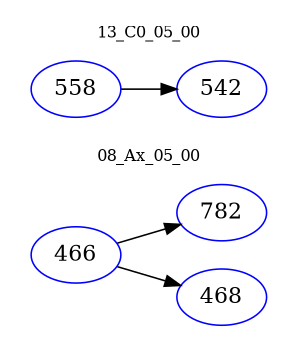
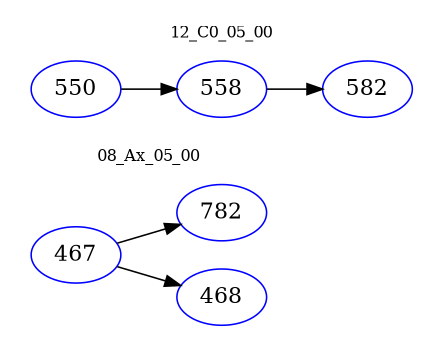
(149, 34) -> (222, 34)
none -> (76, 89)
(222, 89) -> (367, 89)
(76, 255) -> (76, 255)
